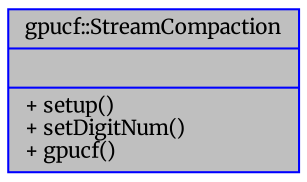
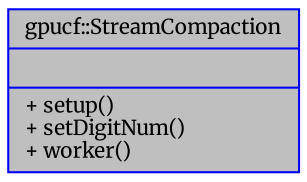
(71, 152) -> (78, 152)
